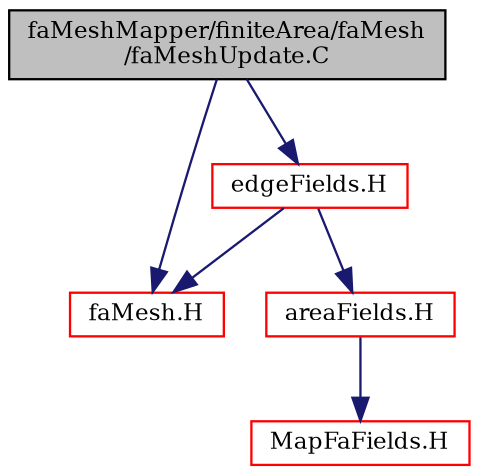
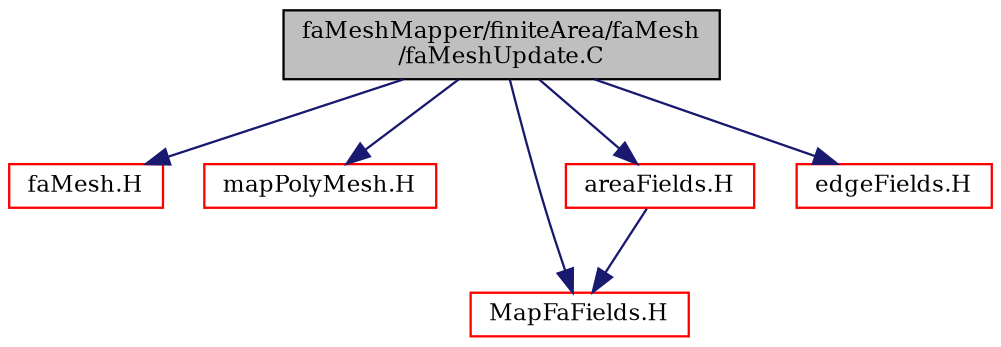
none -> (536, 176)
none -> (320, 186)
(331, 240) -> (579, 114)
(238, 243) -> none
